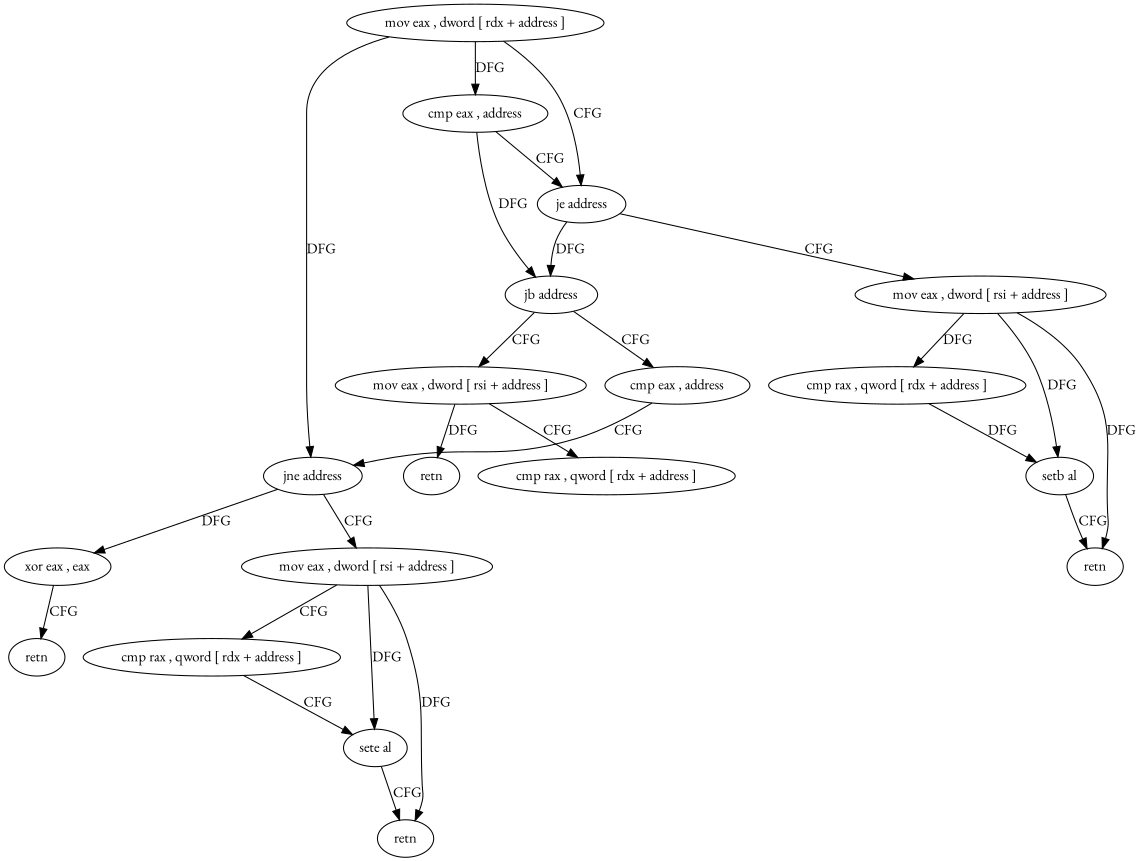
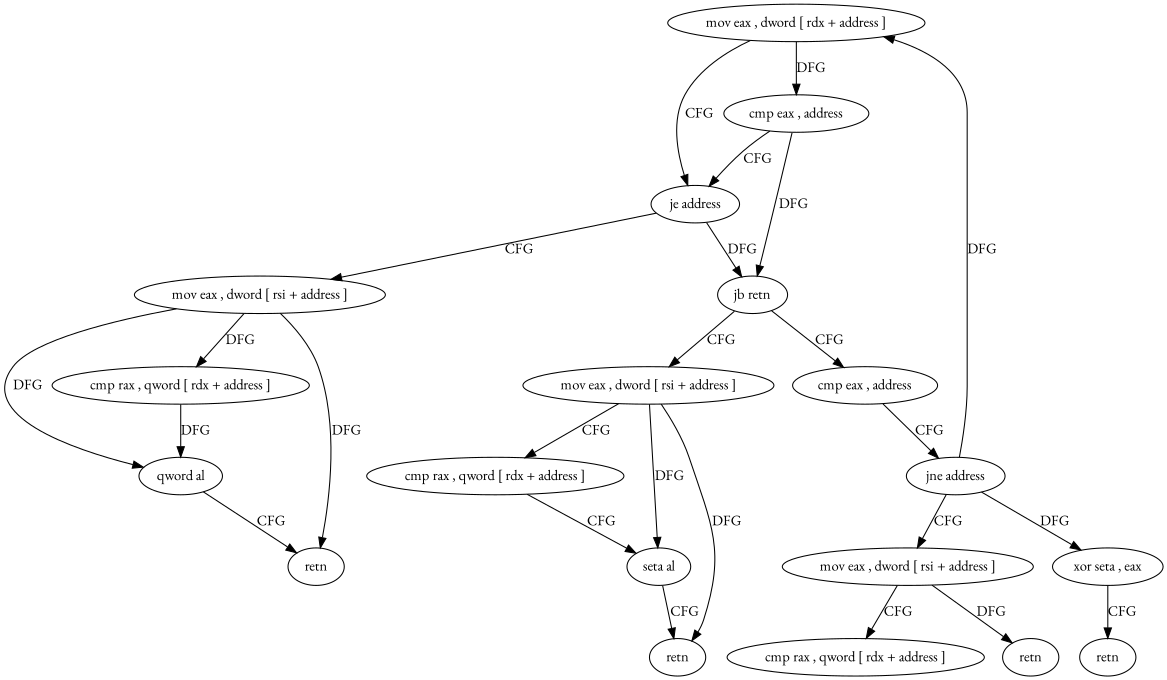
(307, 219) -> (967, 230)
(551, 295) -> (753, 295)
(1060, 476) -> (181, 476)
(58, 567) -> (1108, 567)
none -> (659, 567)
(375, 748) -> none
